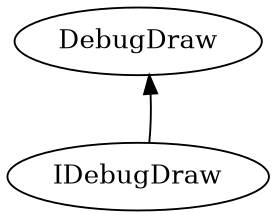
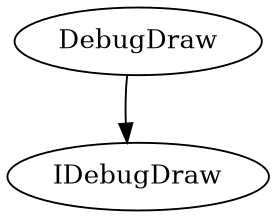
(151, 118) -> (126, 99)
